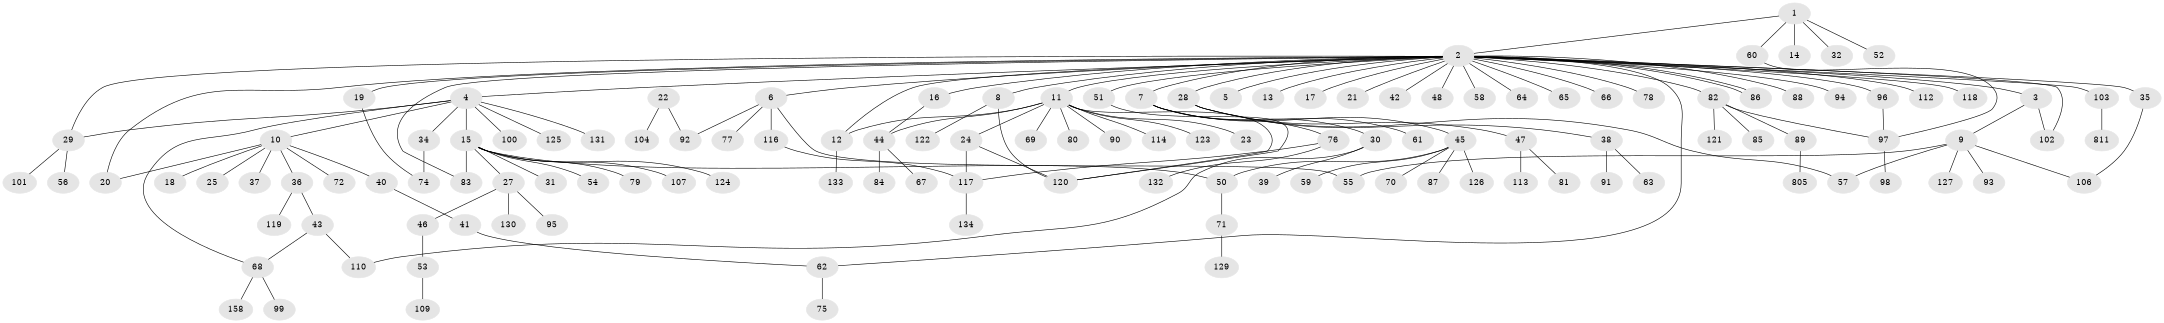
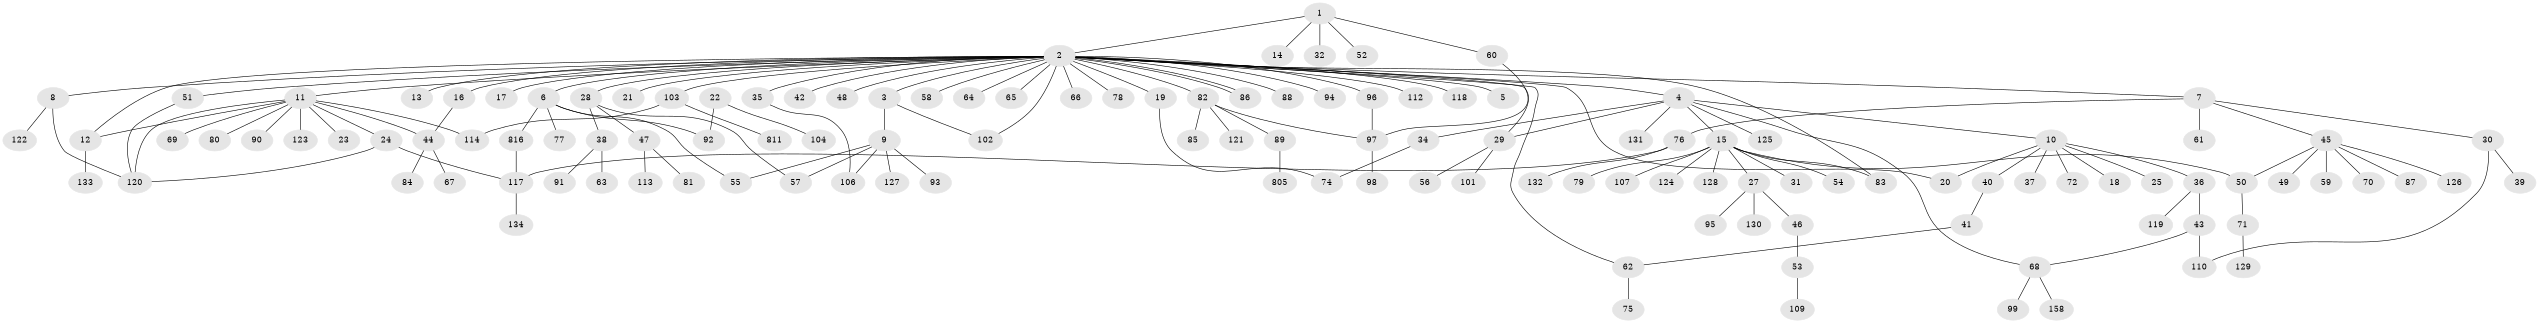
none -> (572, 119)
(510, 140) -> none
(771, 140) -> (516, 140)
none -> (1711, 183)
none -> (2284, 183)
